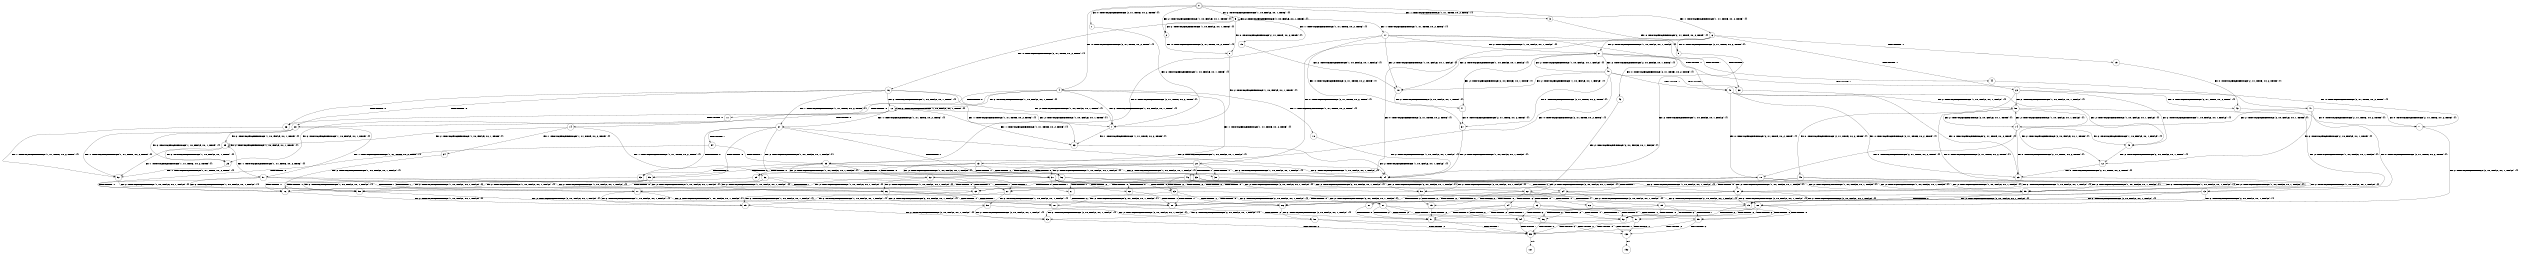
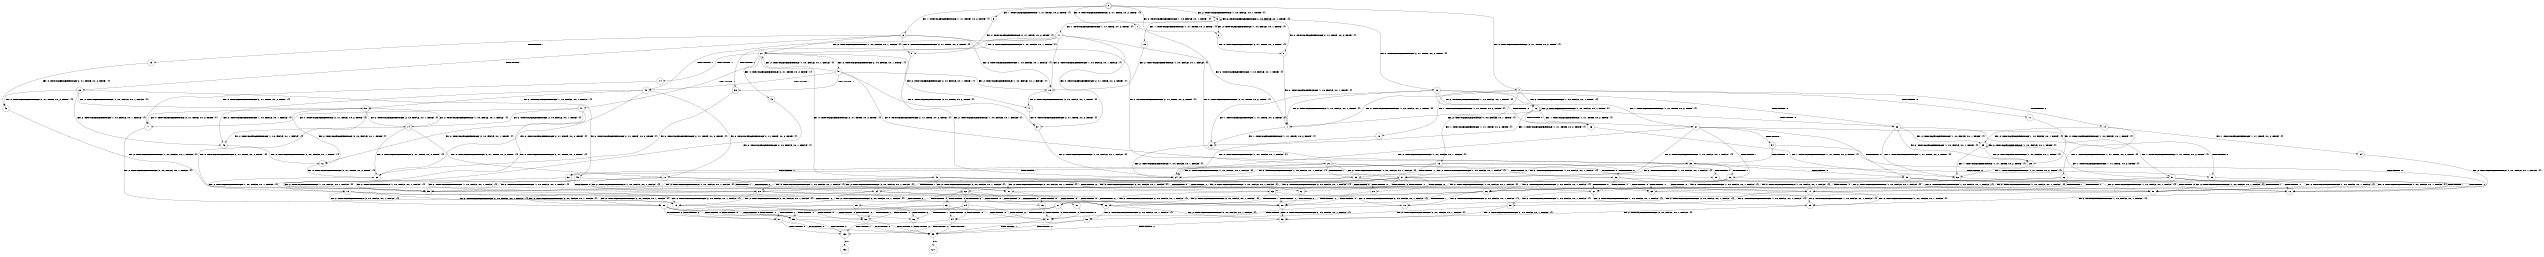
(779, 171) -> (1723, 171)
(1590, 205) -> none
